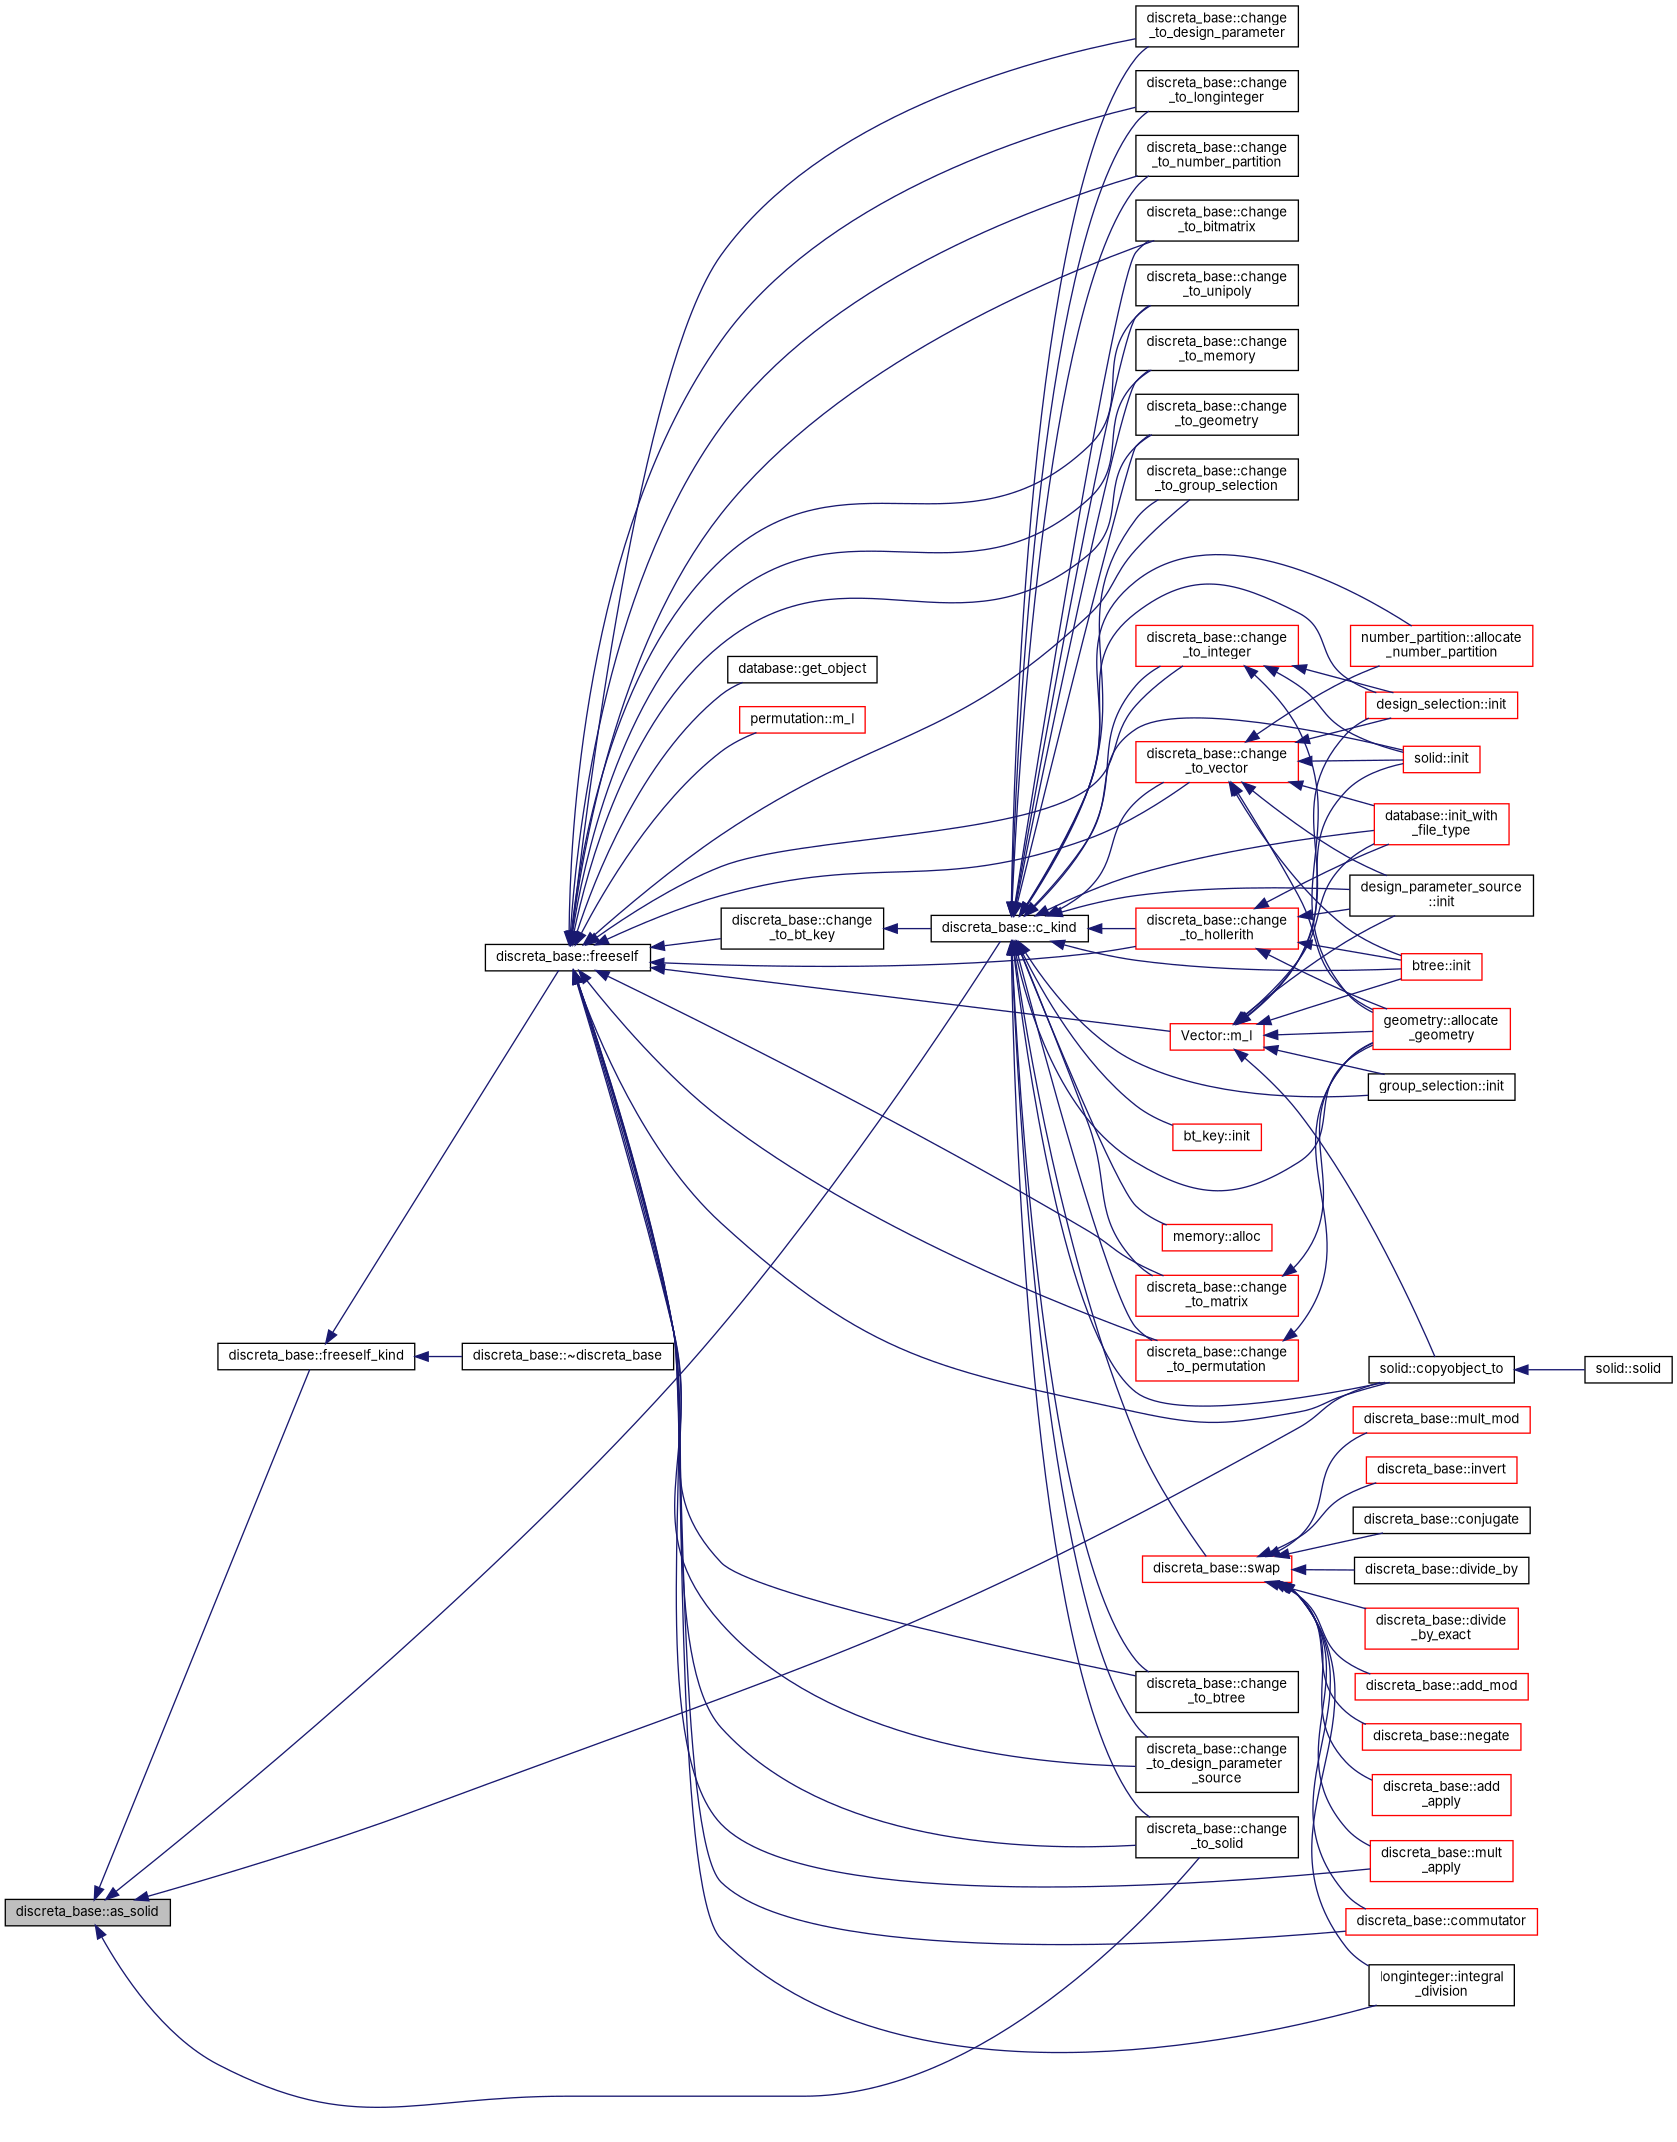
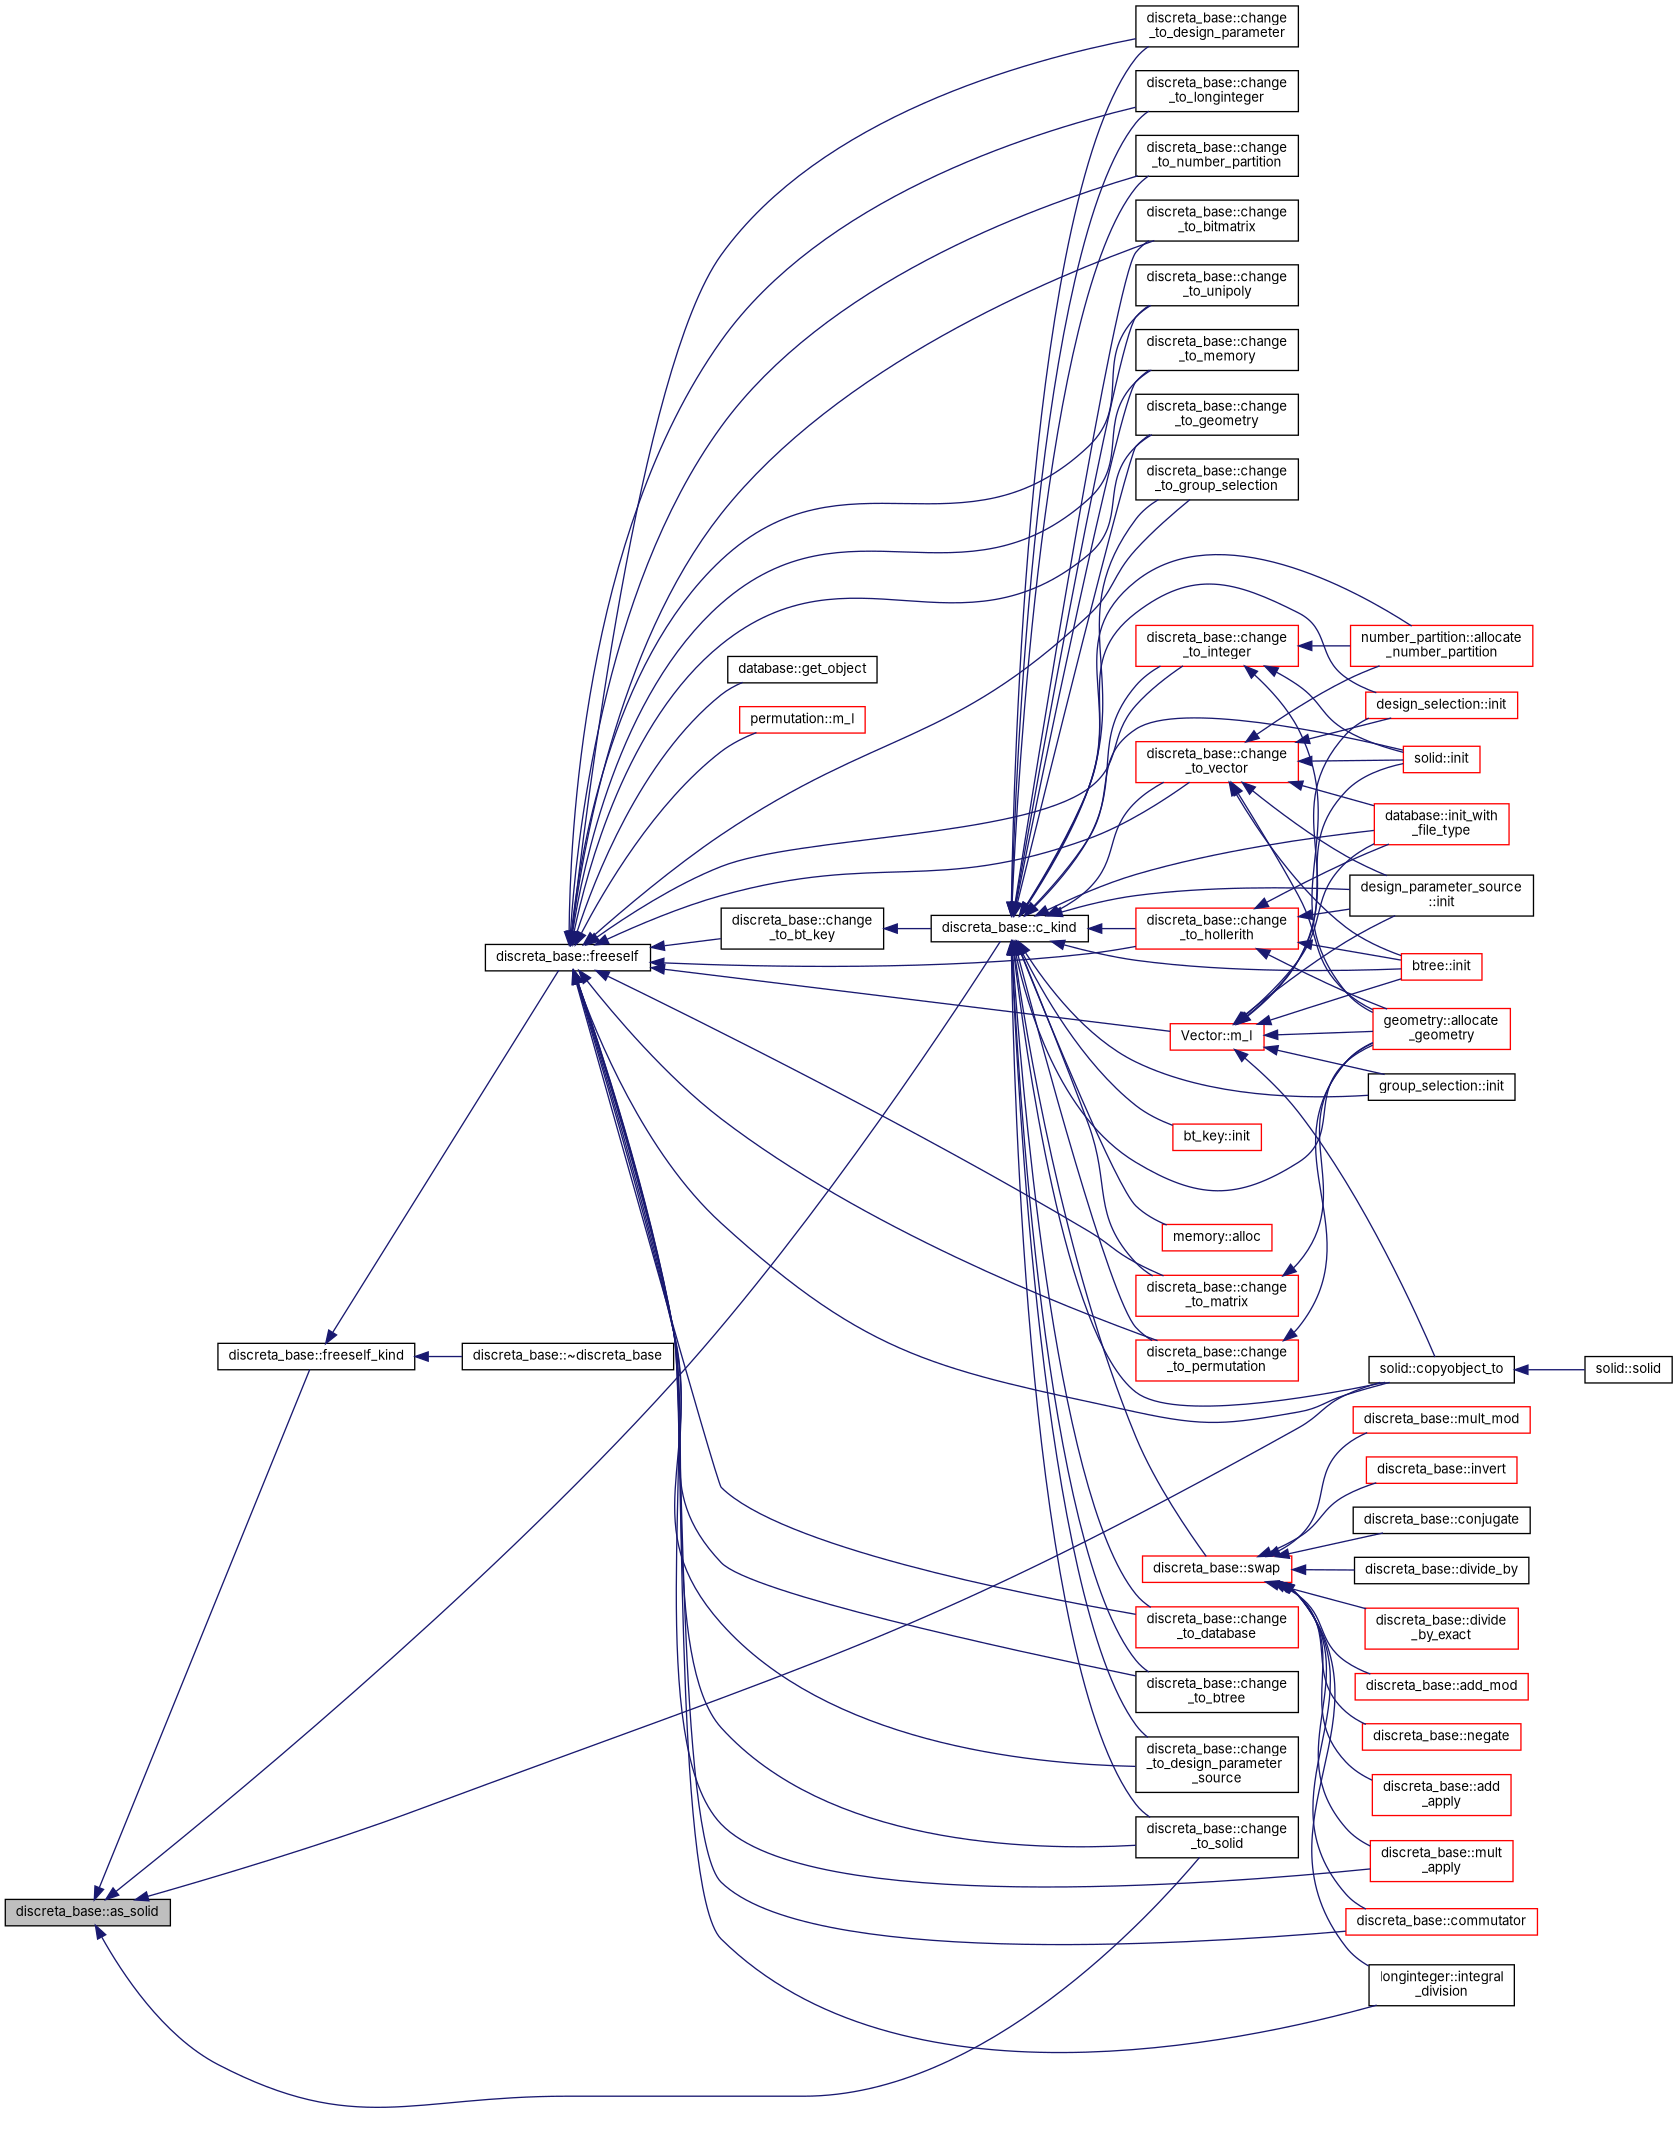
(1332, 676) -> (1333, 646)
none -> (1217, 1627)
